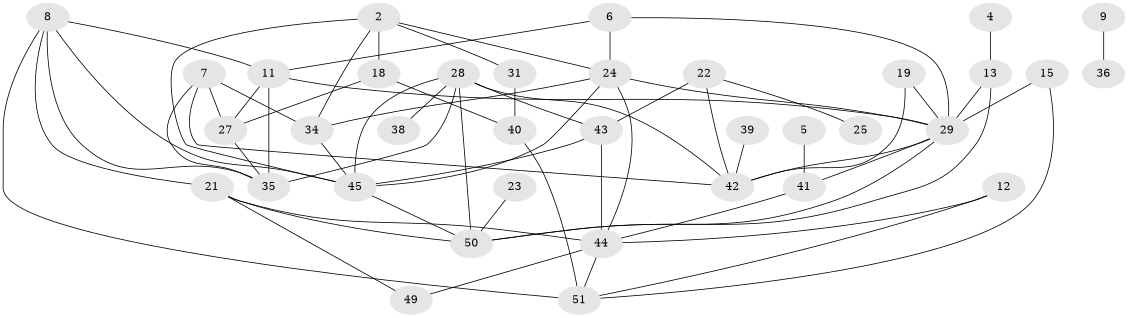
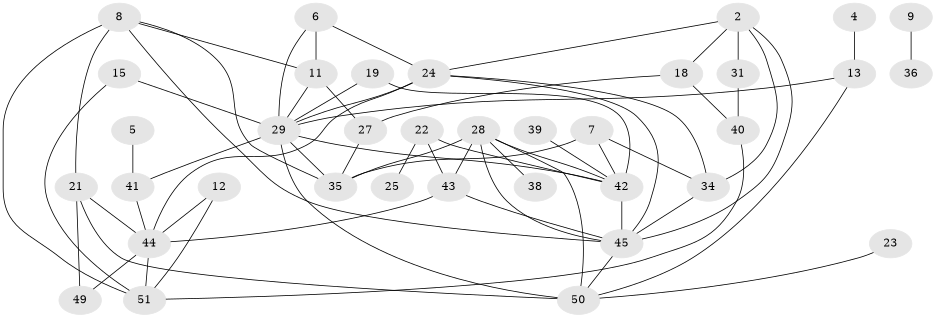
(215, 102) -> none
(269, 130) -> (307, 159)
none -> (622, 215)
